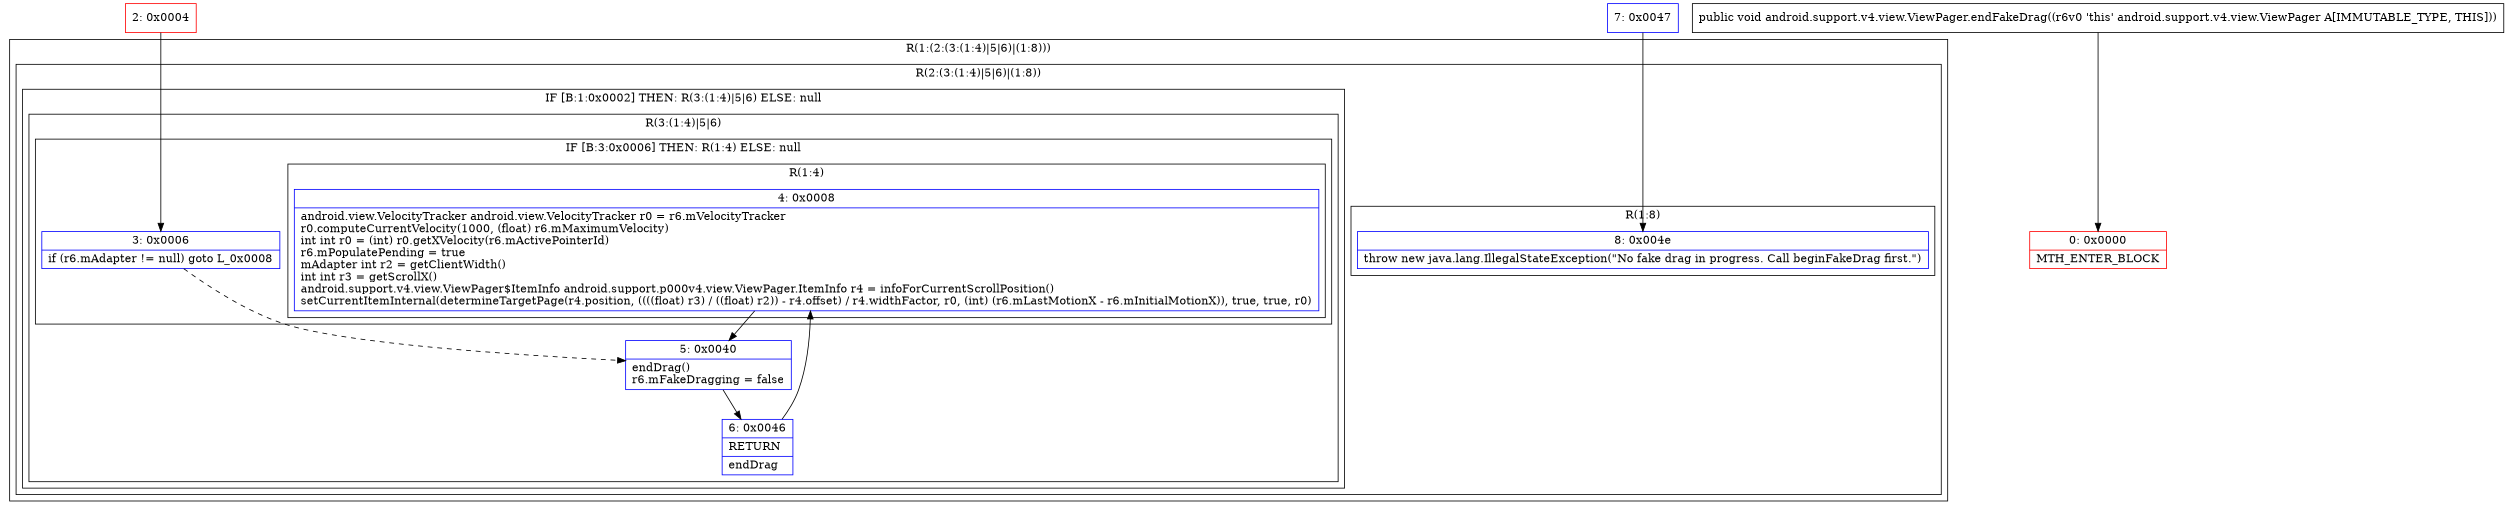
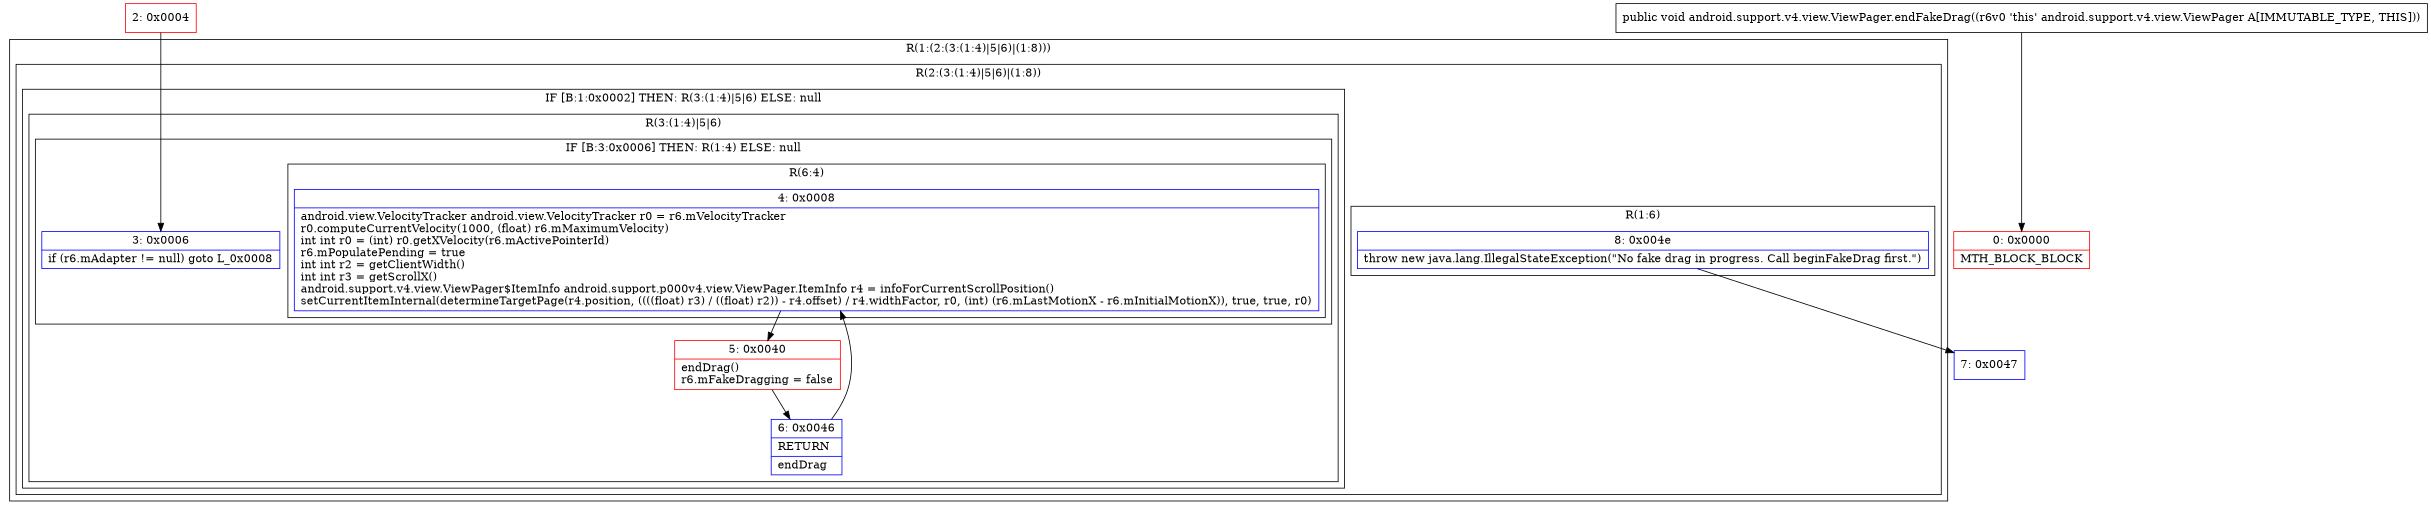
(1643, 128) -> (1822, 309)
(807, 173) -> (807, 173)
(1643, 216) -> (1643, 216)
(2098, 259) -> (2022, 259)
(404, 265) -> (383, 265)
(393, 343) -> none
(708, 365) -> (758, 365)
